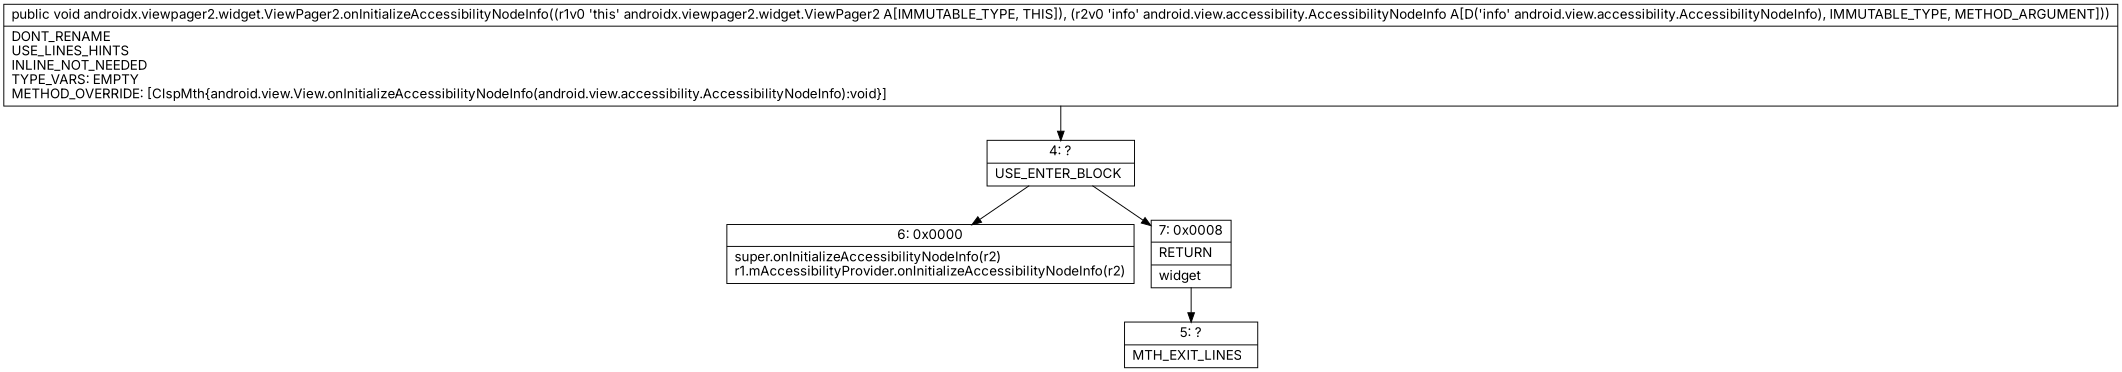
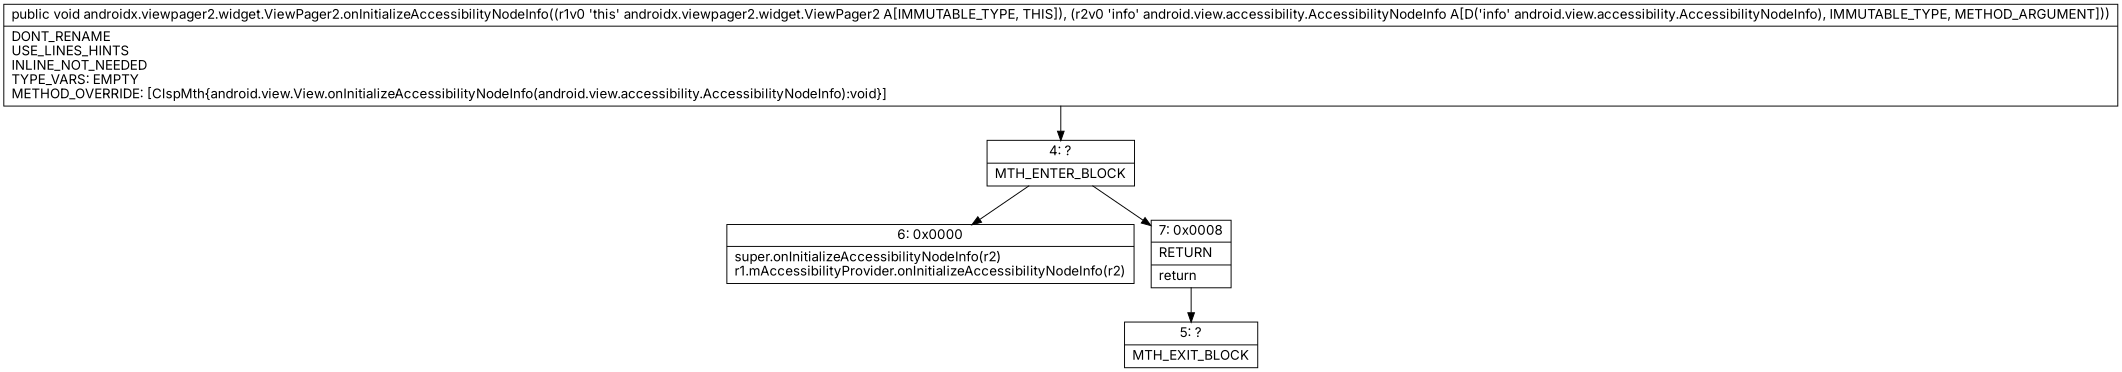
(1058, 174) -> (1061, 174)
(1180, 276) -> (1178, 276)
(1187, 356) -> (1191, 356)
